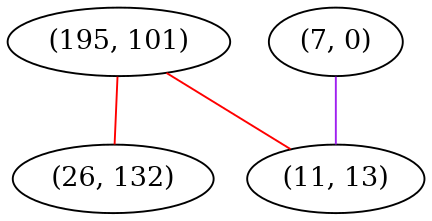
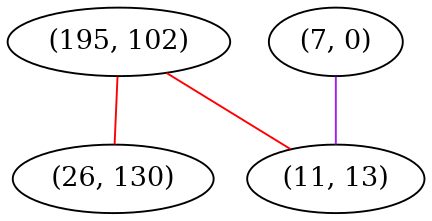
(119, 42) -> (119, 42)
(113, 179) -> (113, 179)
